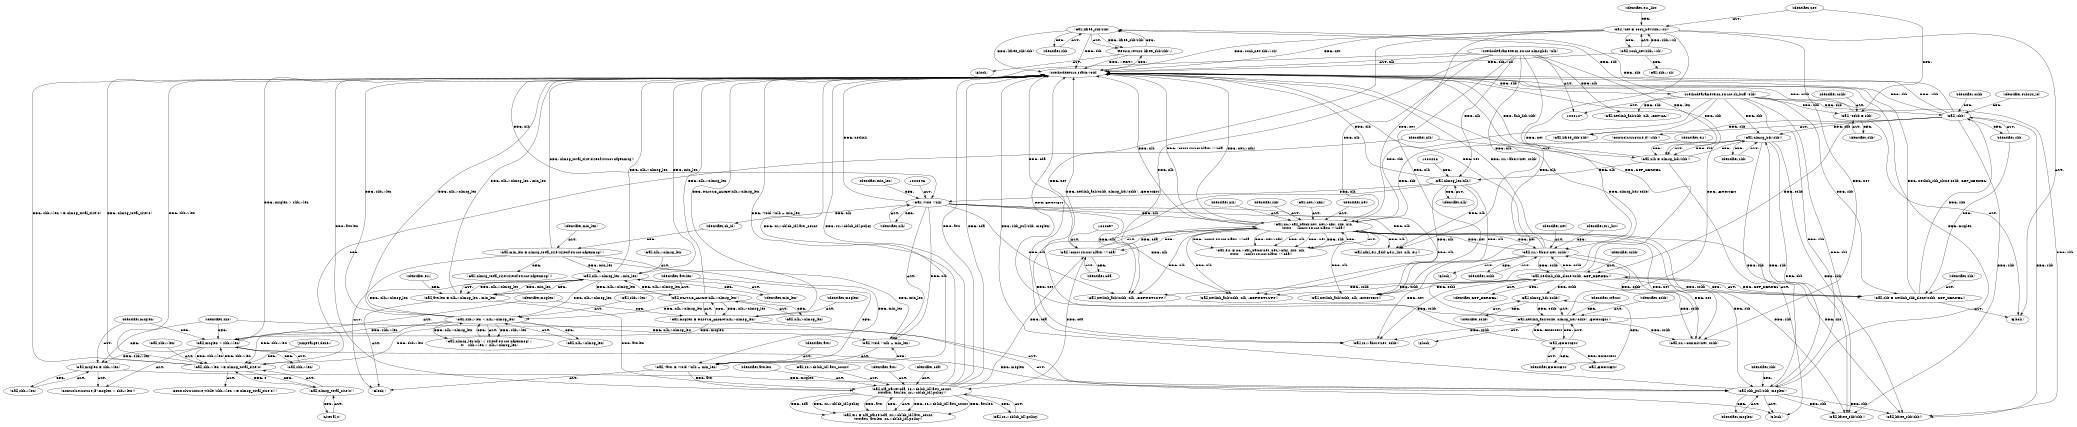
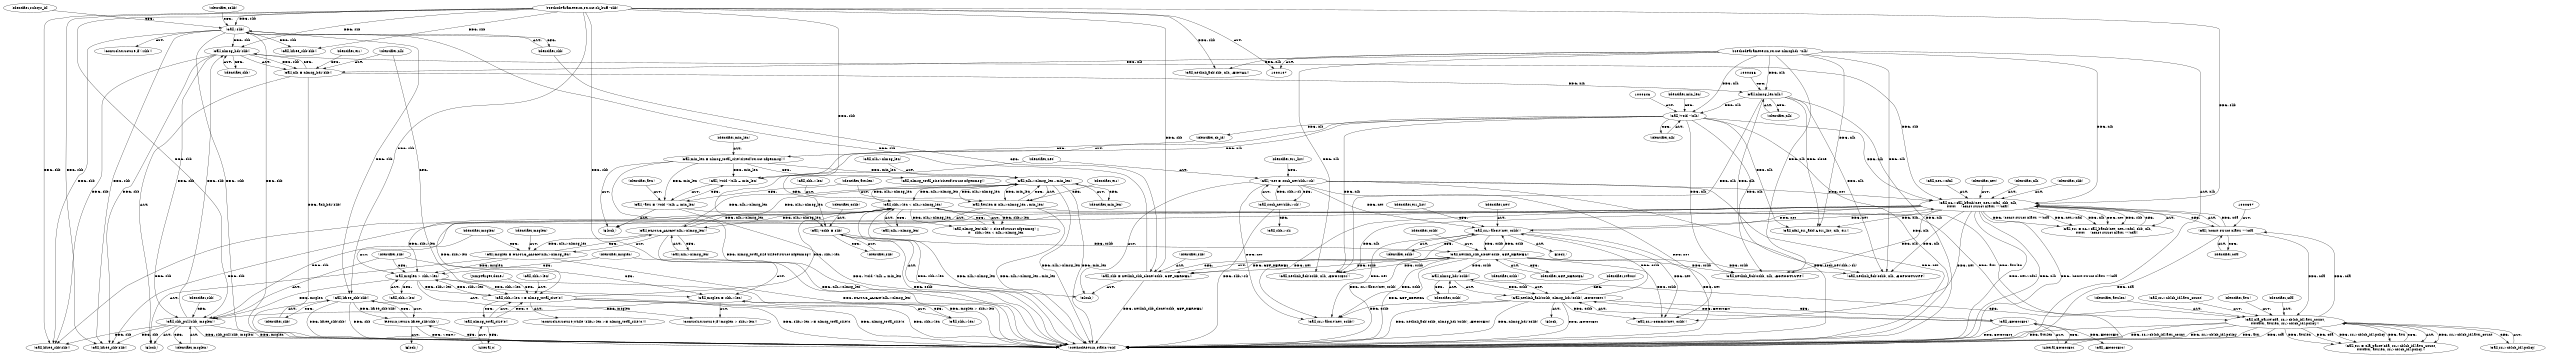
(1486, 82) -> (783, 265)
(1682, 105) -> (1135, 62)
(855, 138) -> (1921, 231)
(1477, 213) -> (1817, 159)
(698, 334) -> (776, 217)
(1549, 367) -> (2059, 348)
